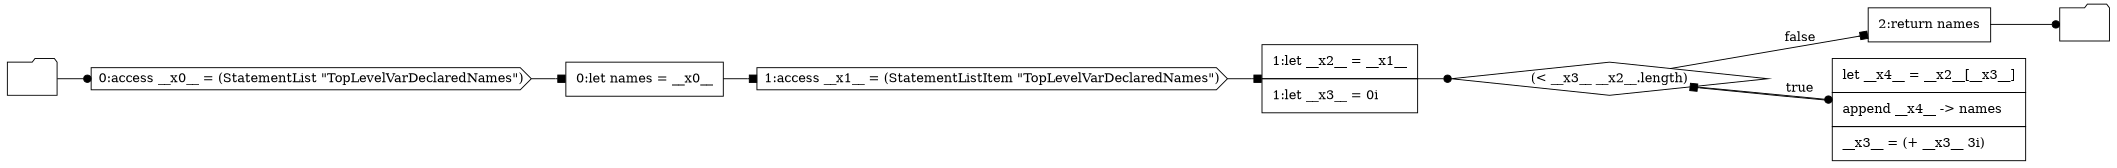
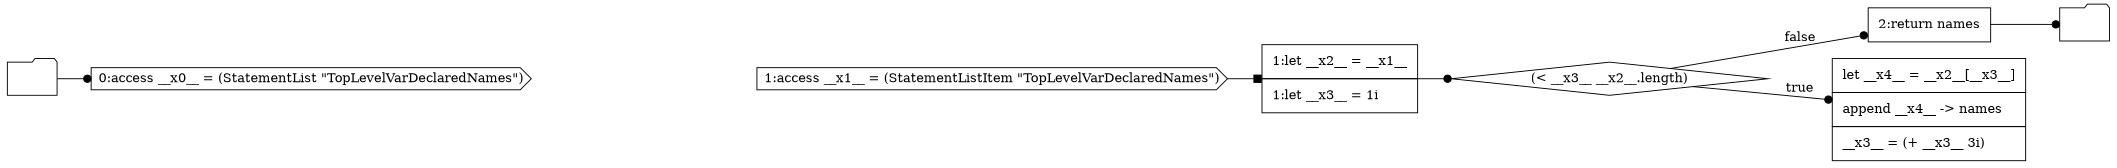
(1765, 52) -> (1765, 52)
(644, 79) -> none
(1766, 94) -> none
(1326, 95) -> (1326, 95)
